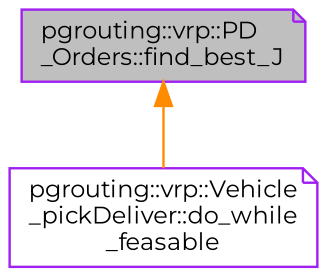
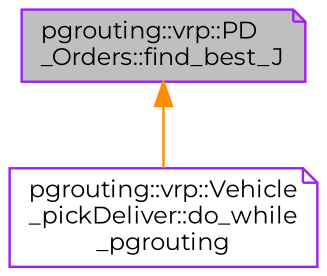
(163, 218) -> (163, 218)
